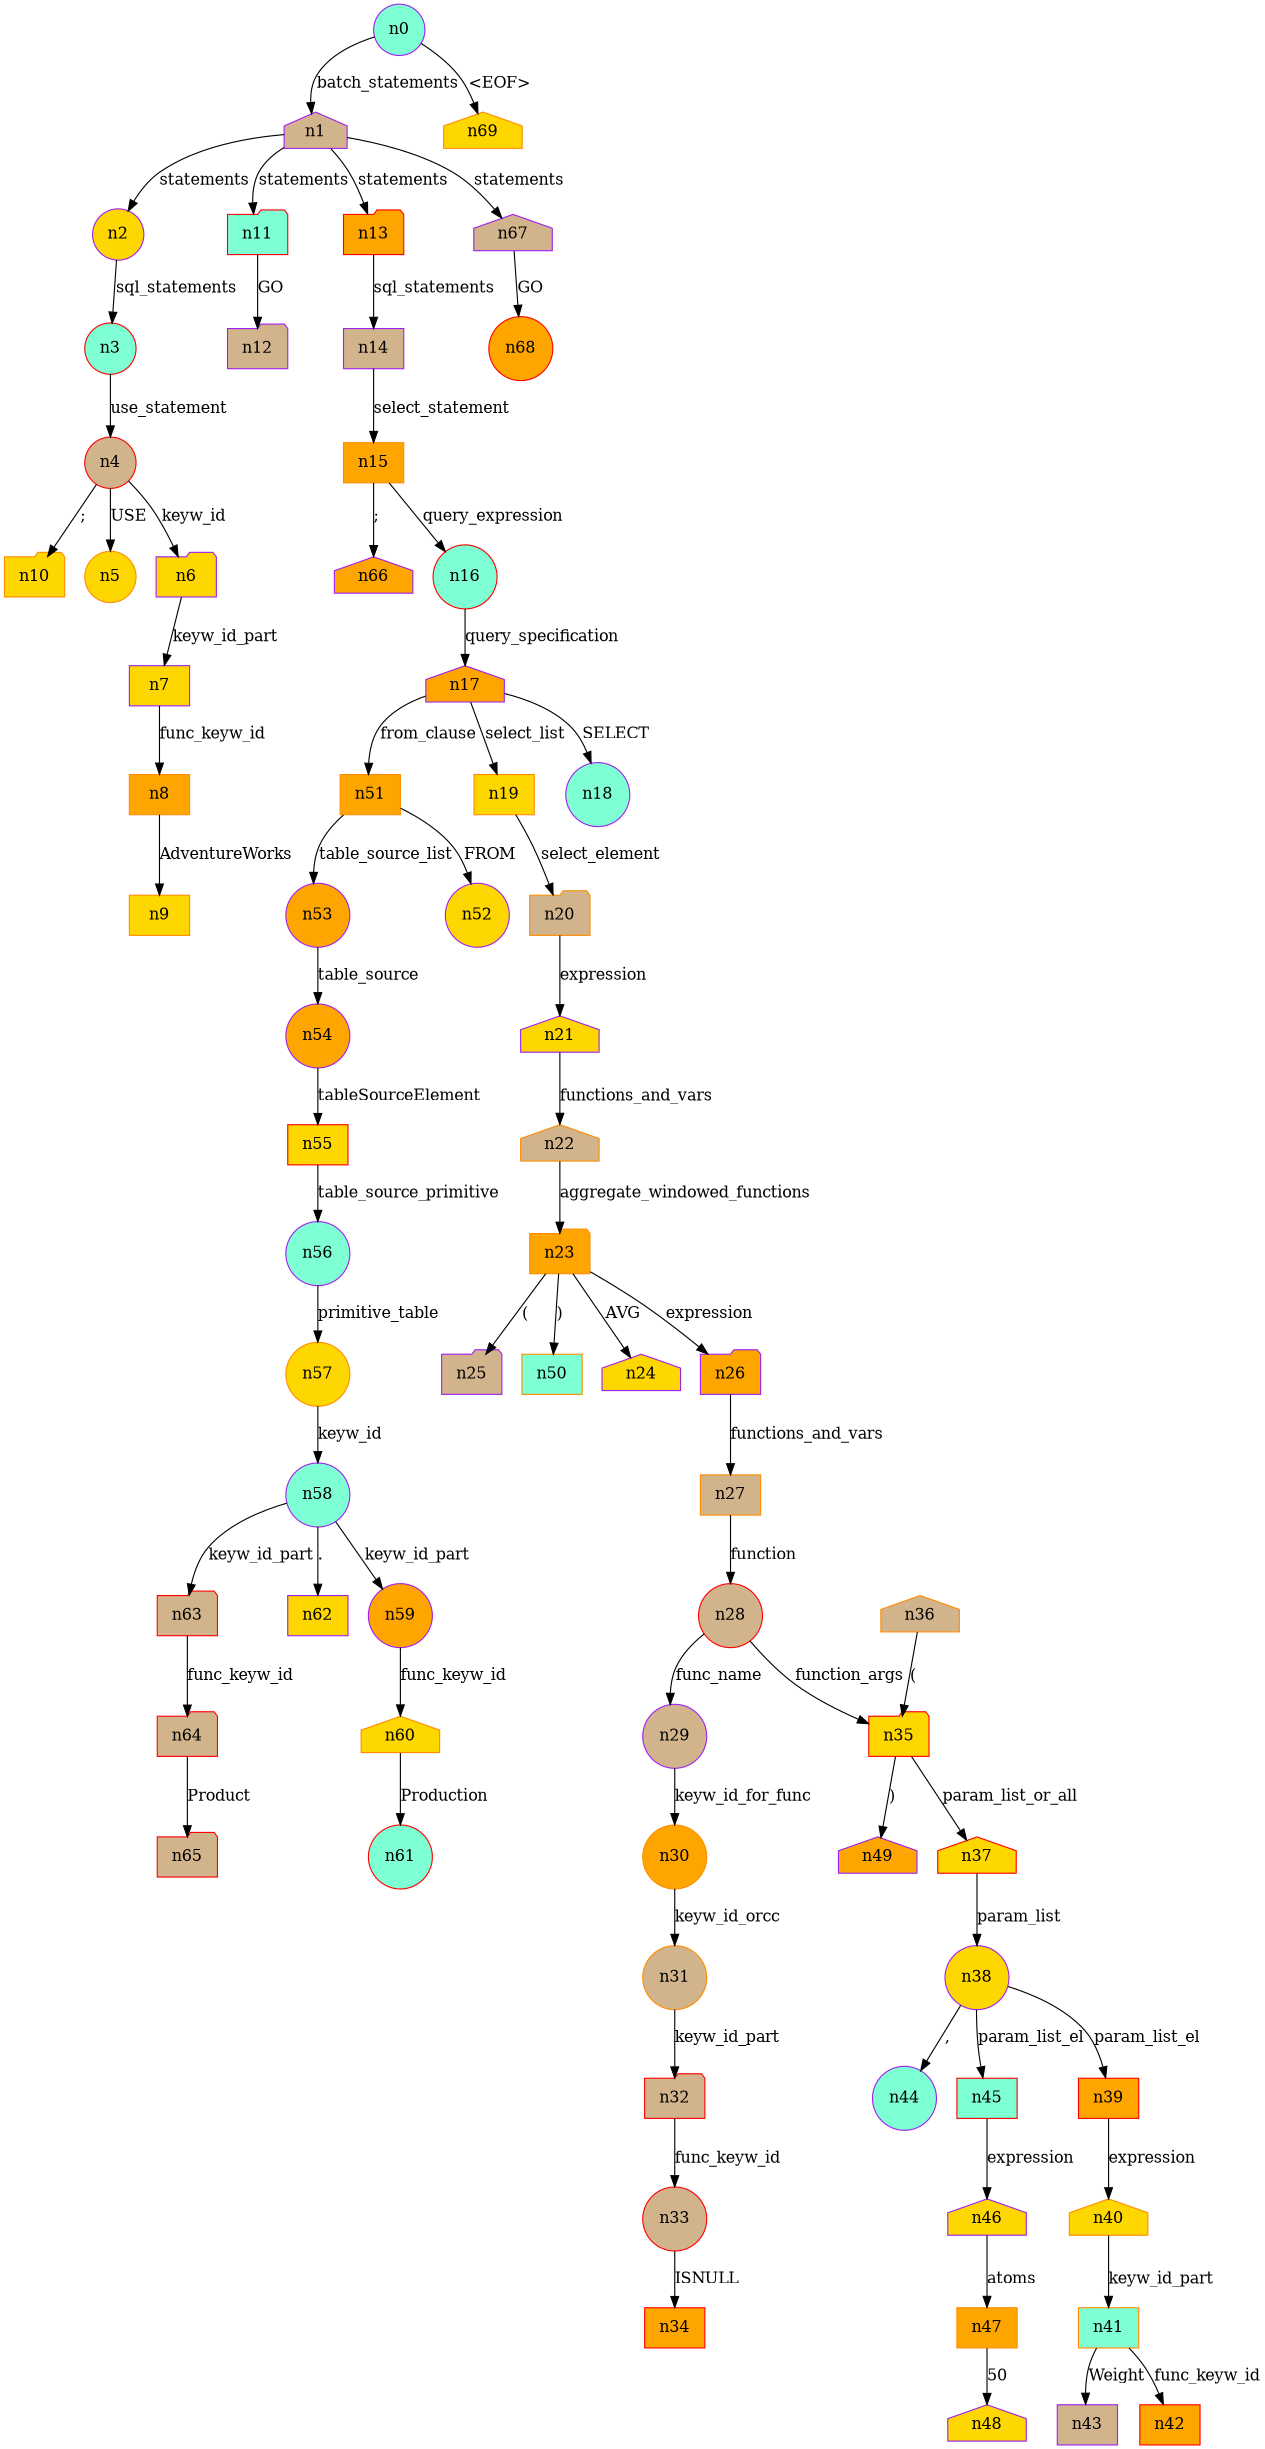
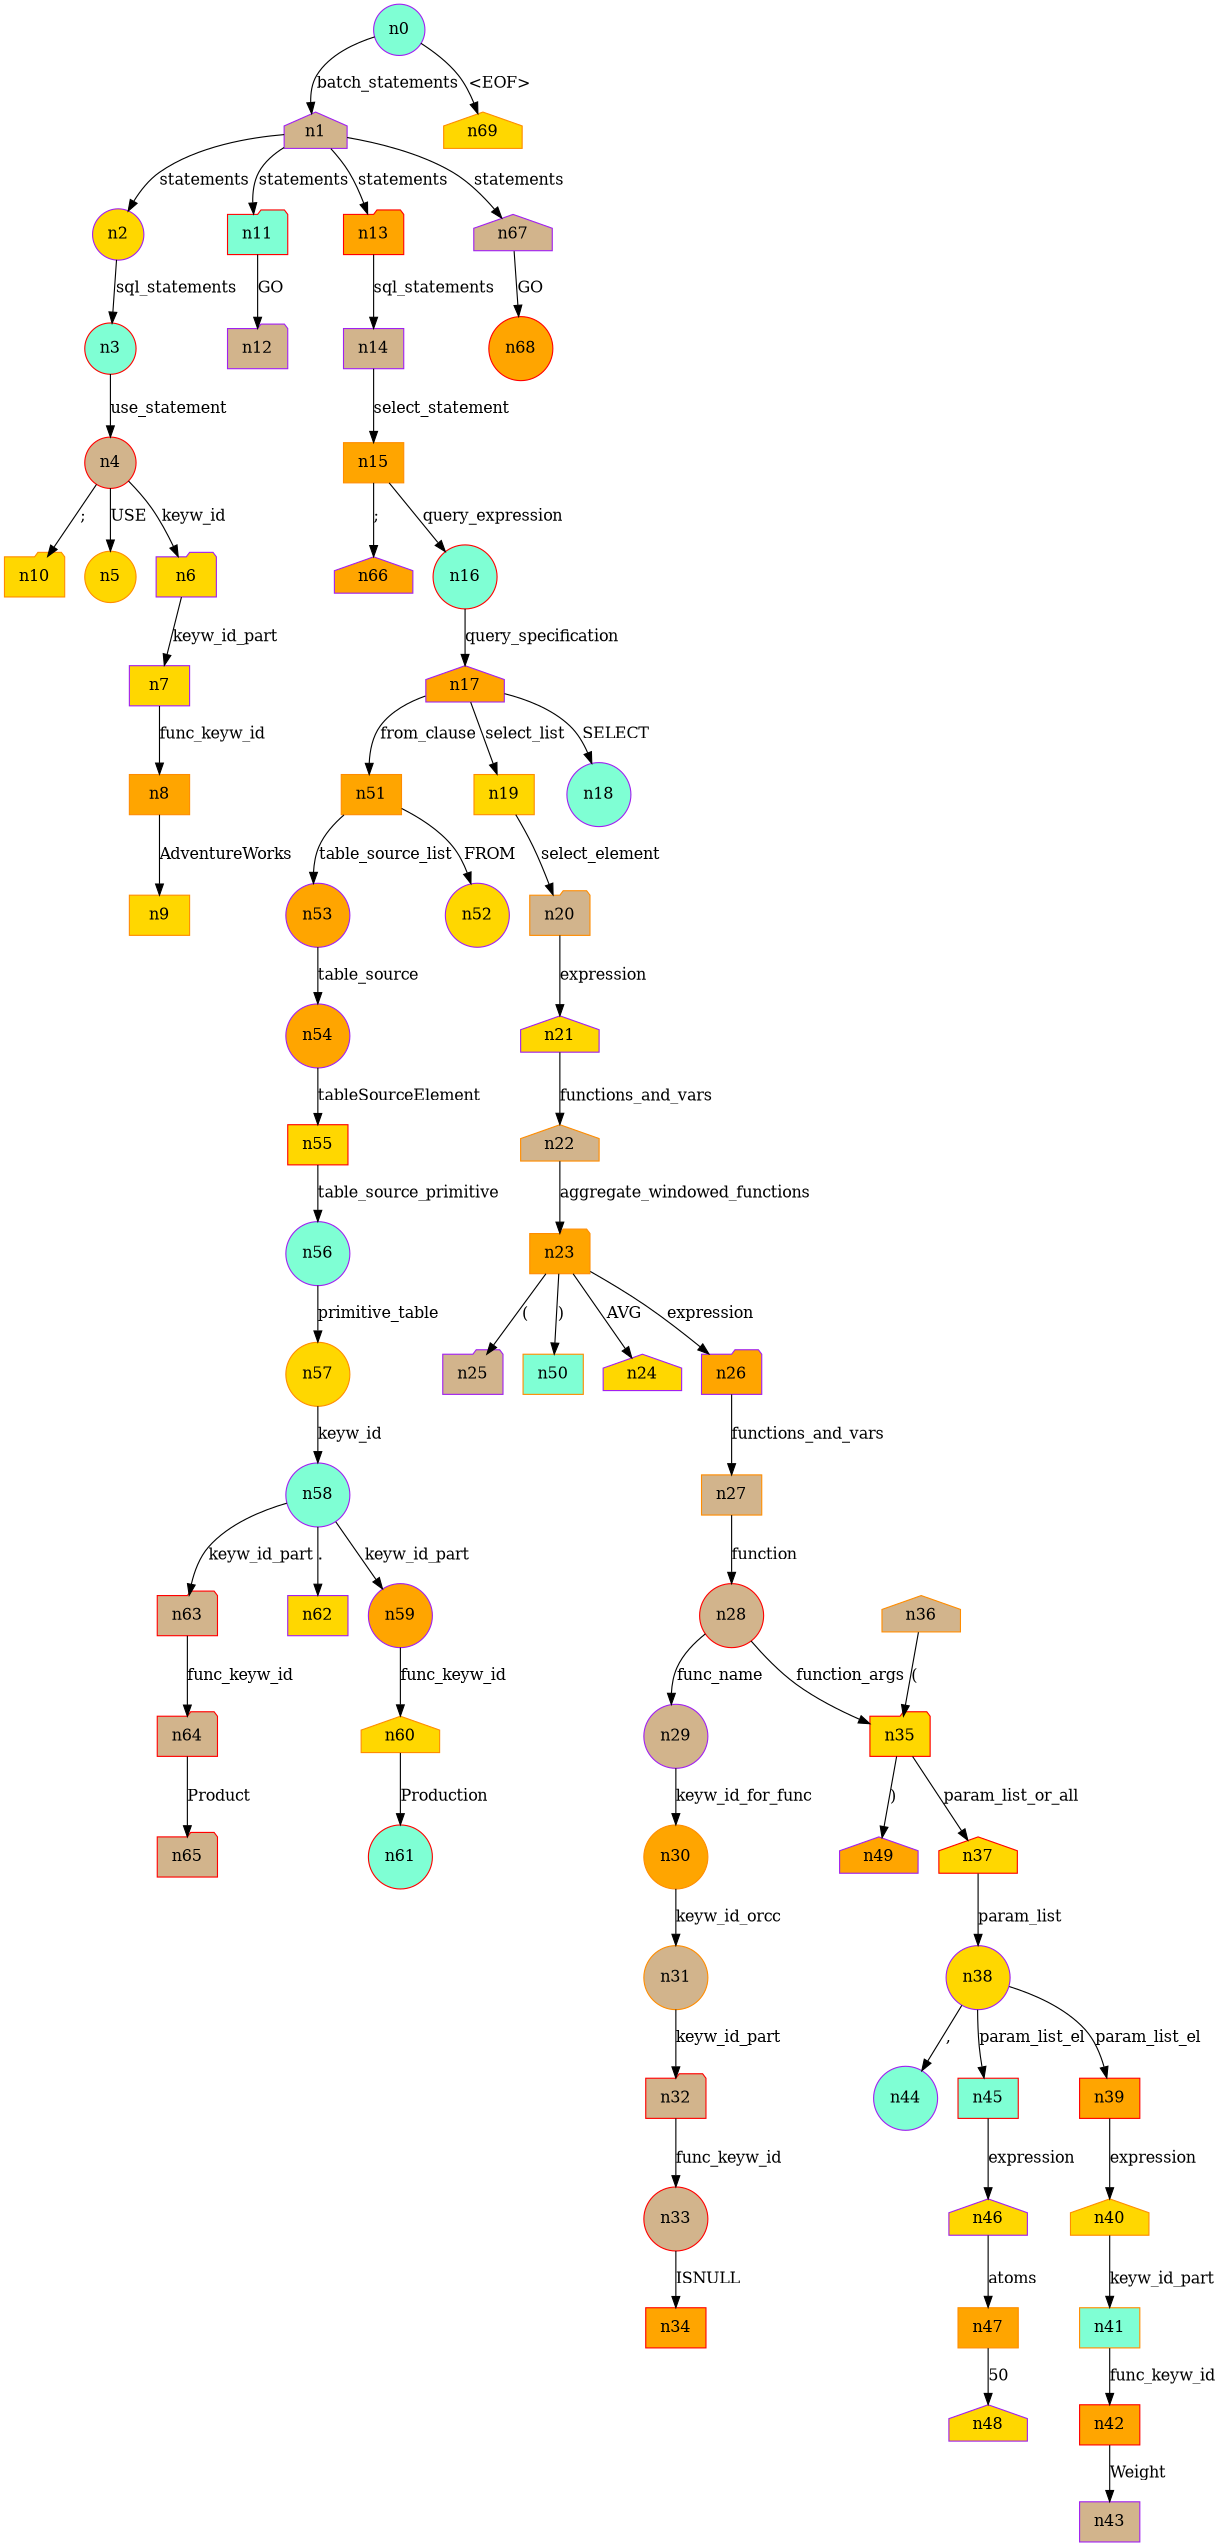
(1088, 2370) -> (1110, 2468)
